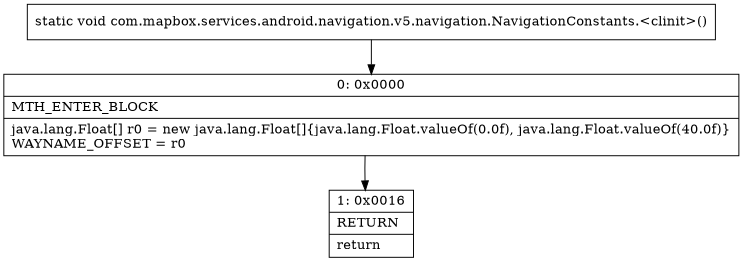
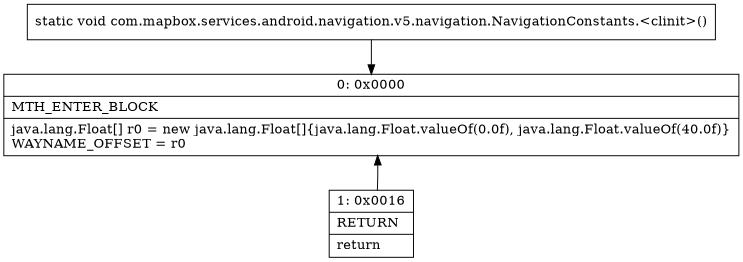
(365, 168) -> (378, 178)
